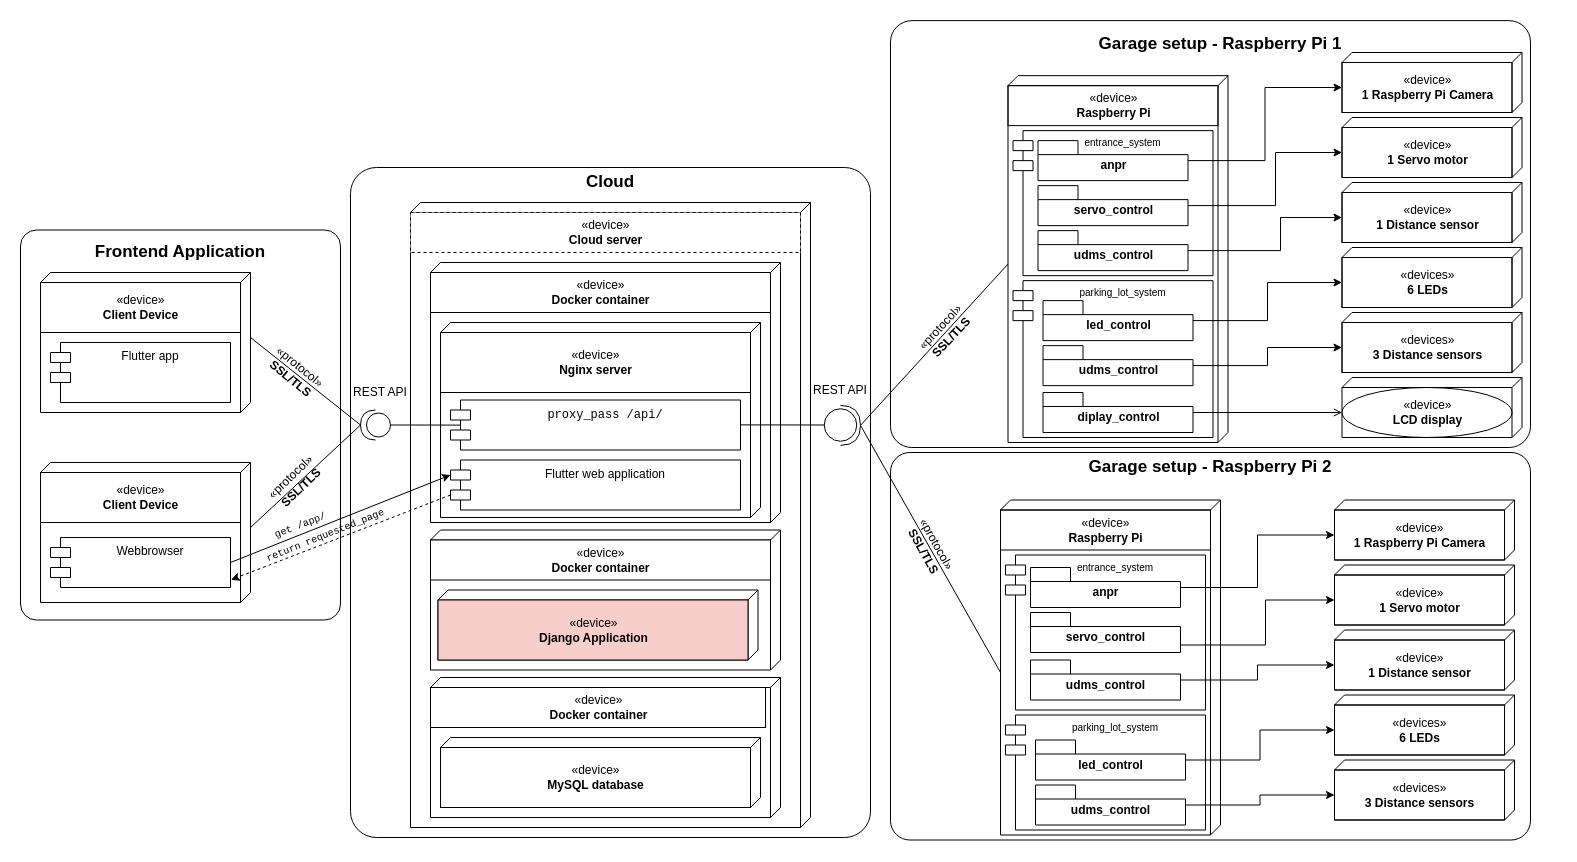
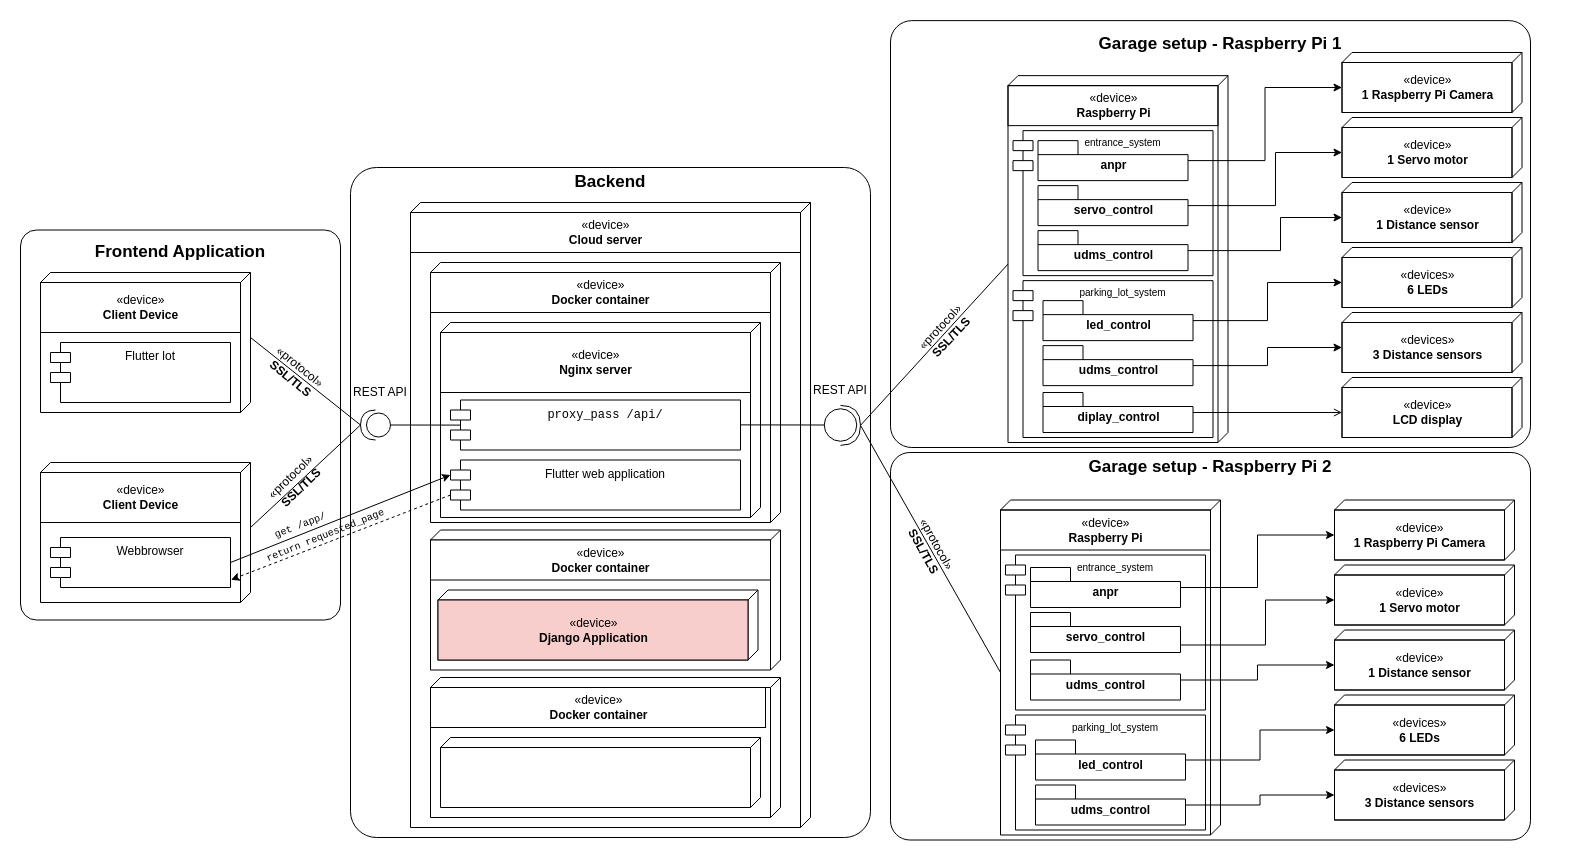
(611, 183) -> (611, 183)
(606, 233) -> (606, 233)
(150, 356) -> (150, 356)
(1427, 413) -> (1427, 413)
(596, 778) -> none
